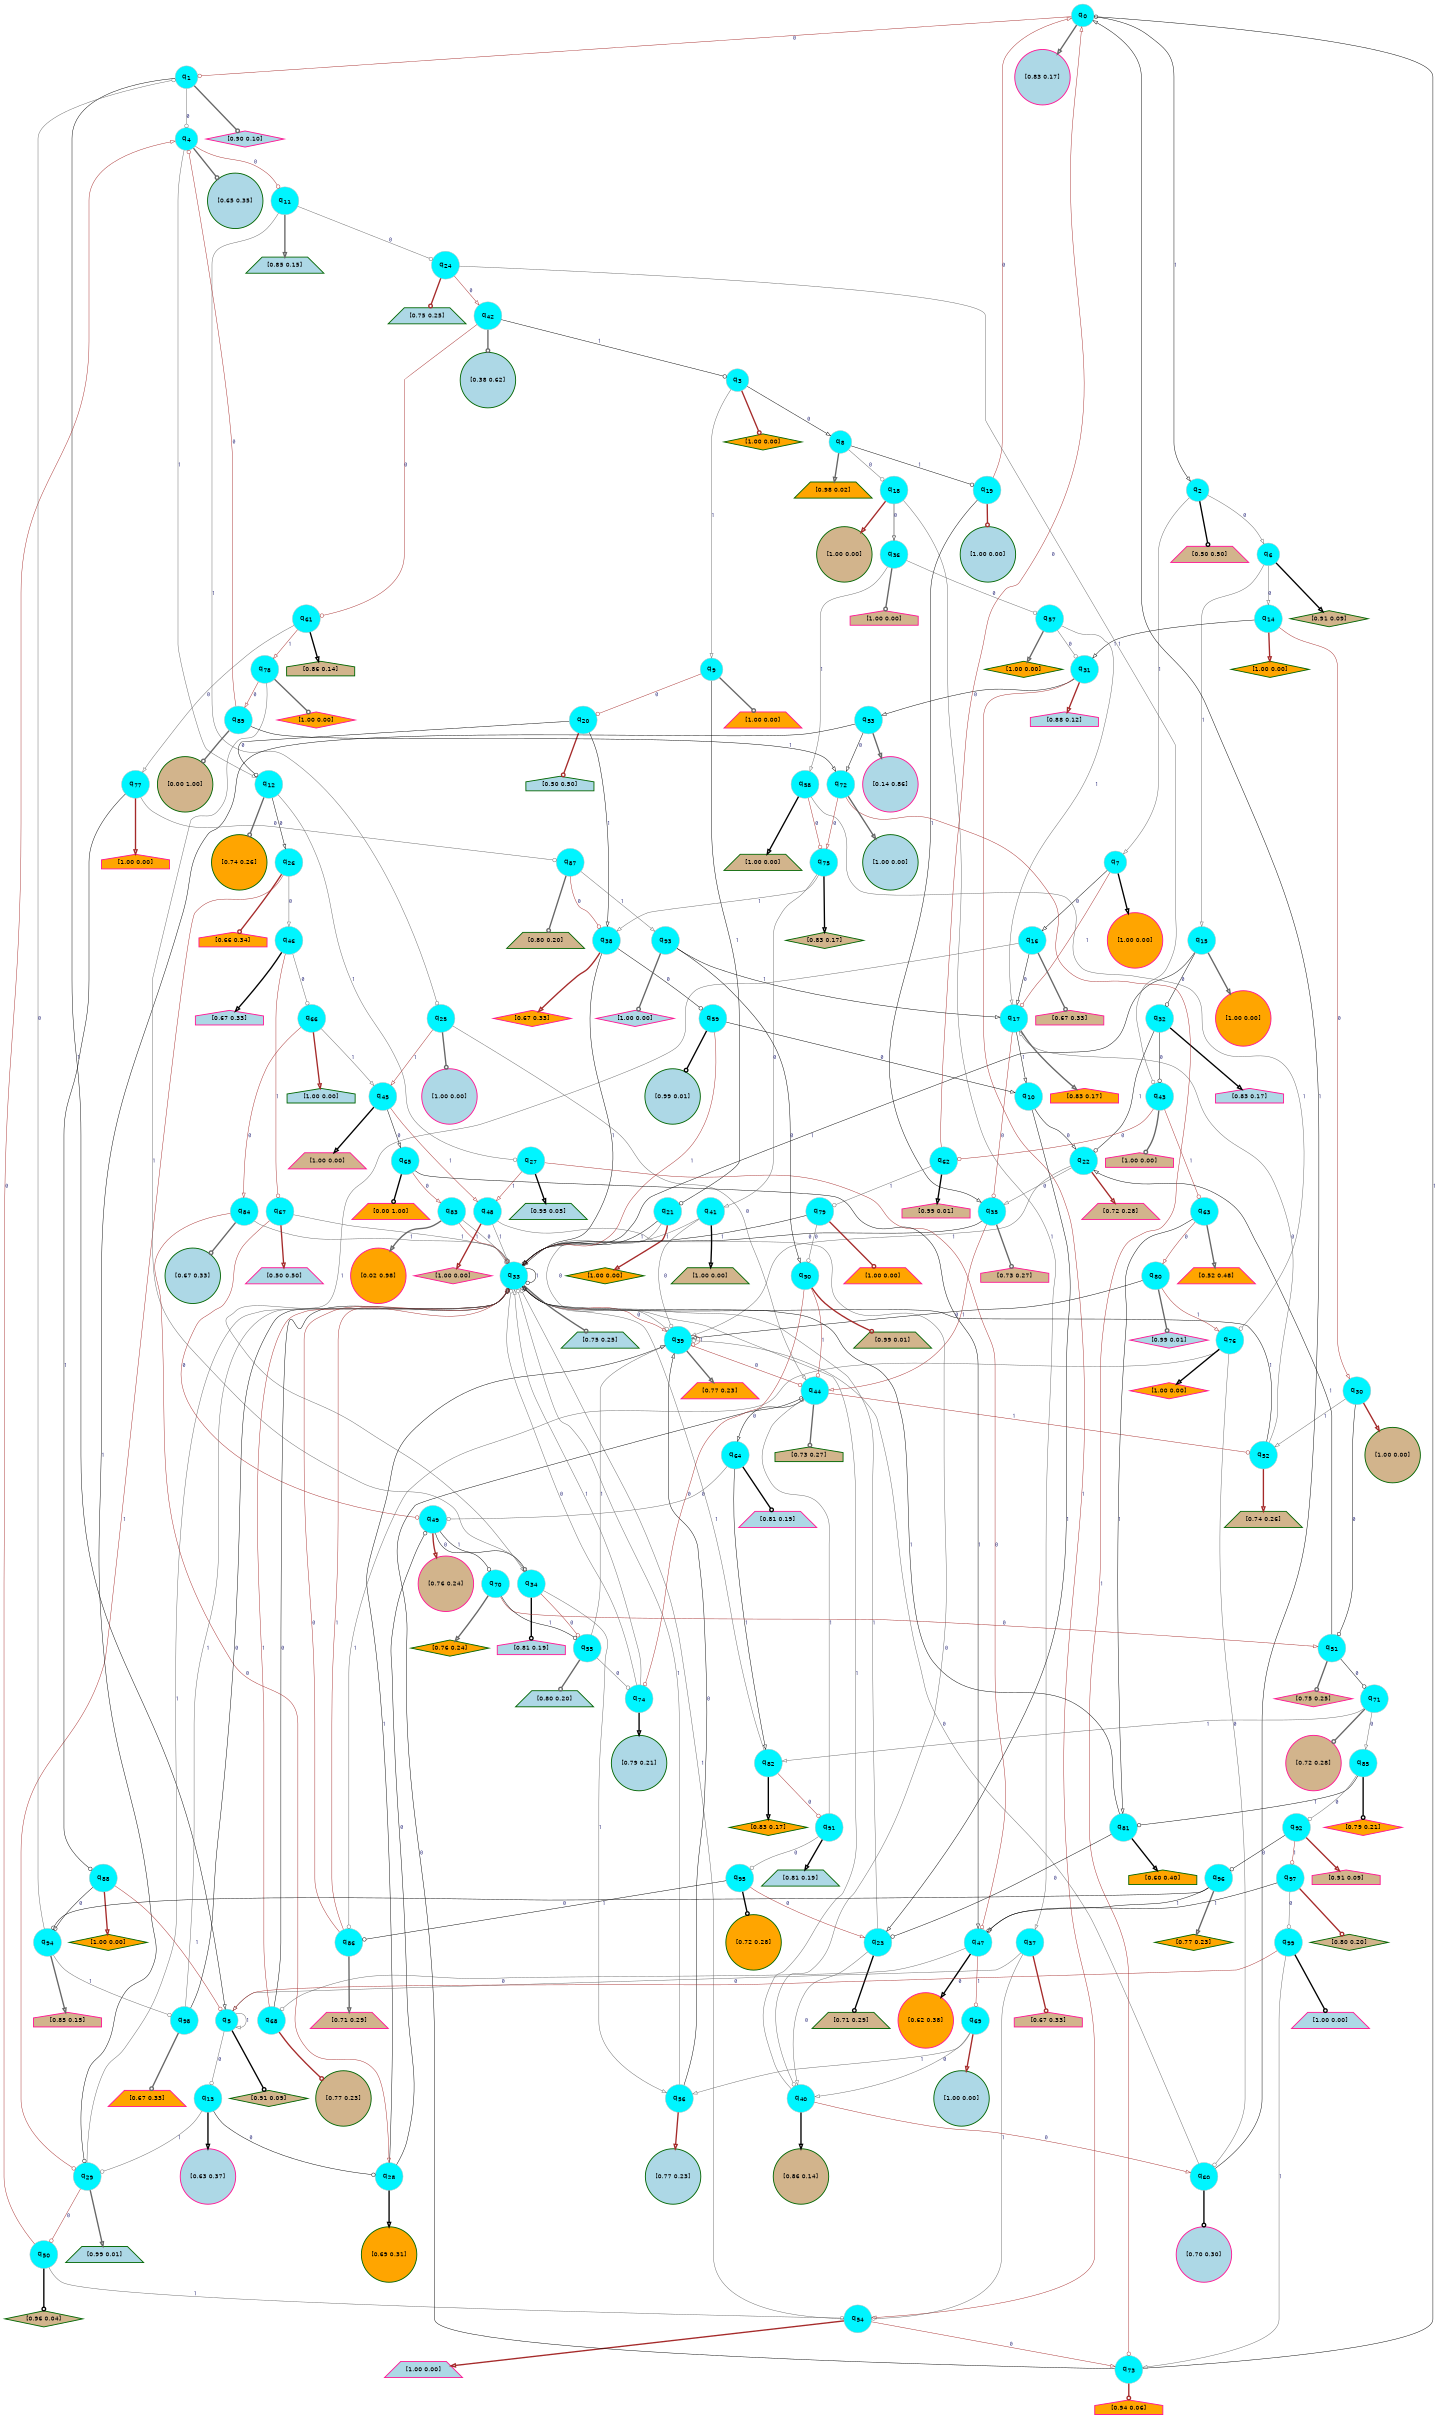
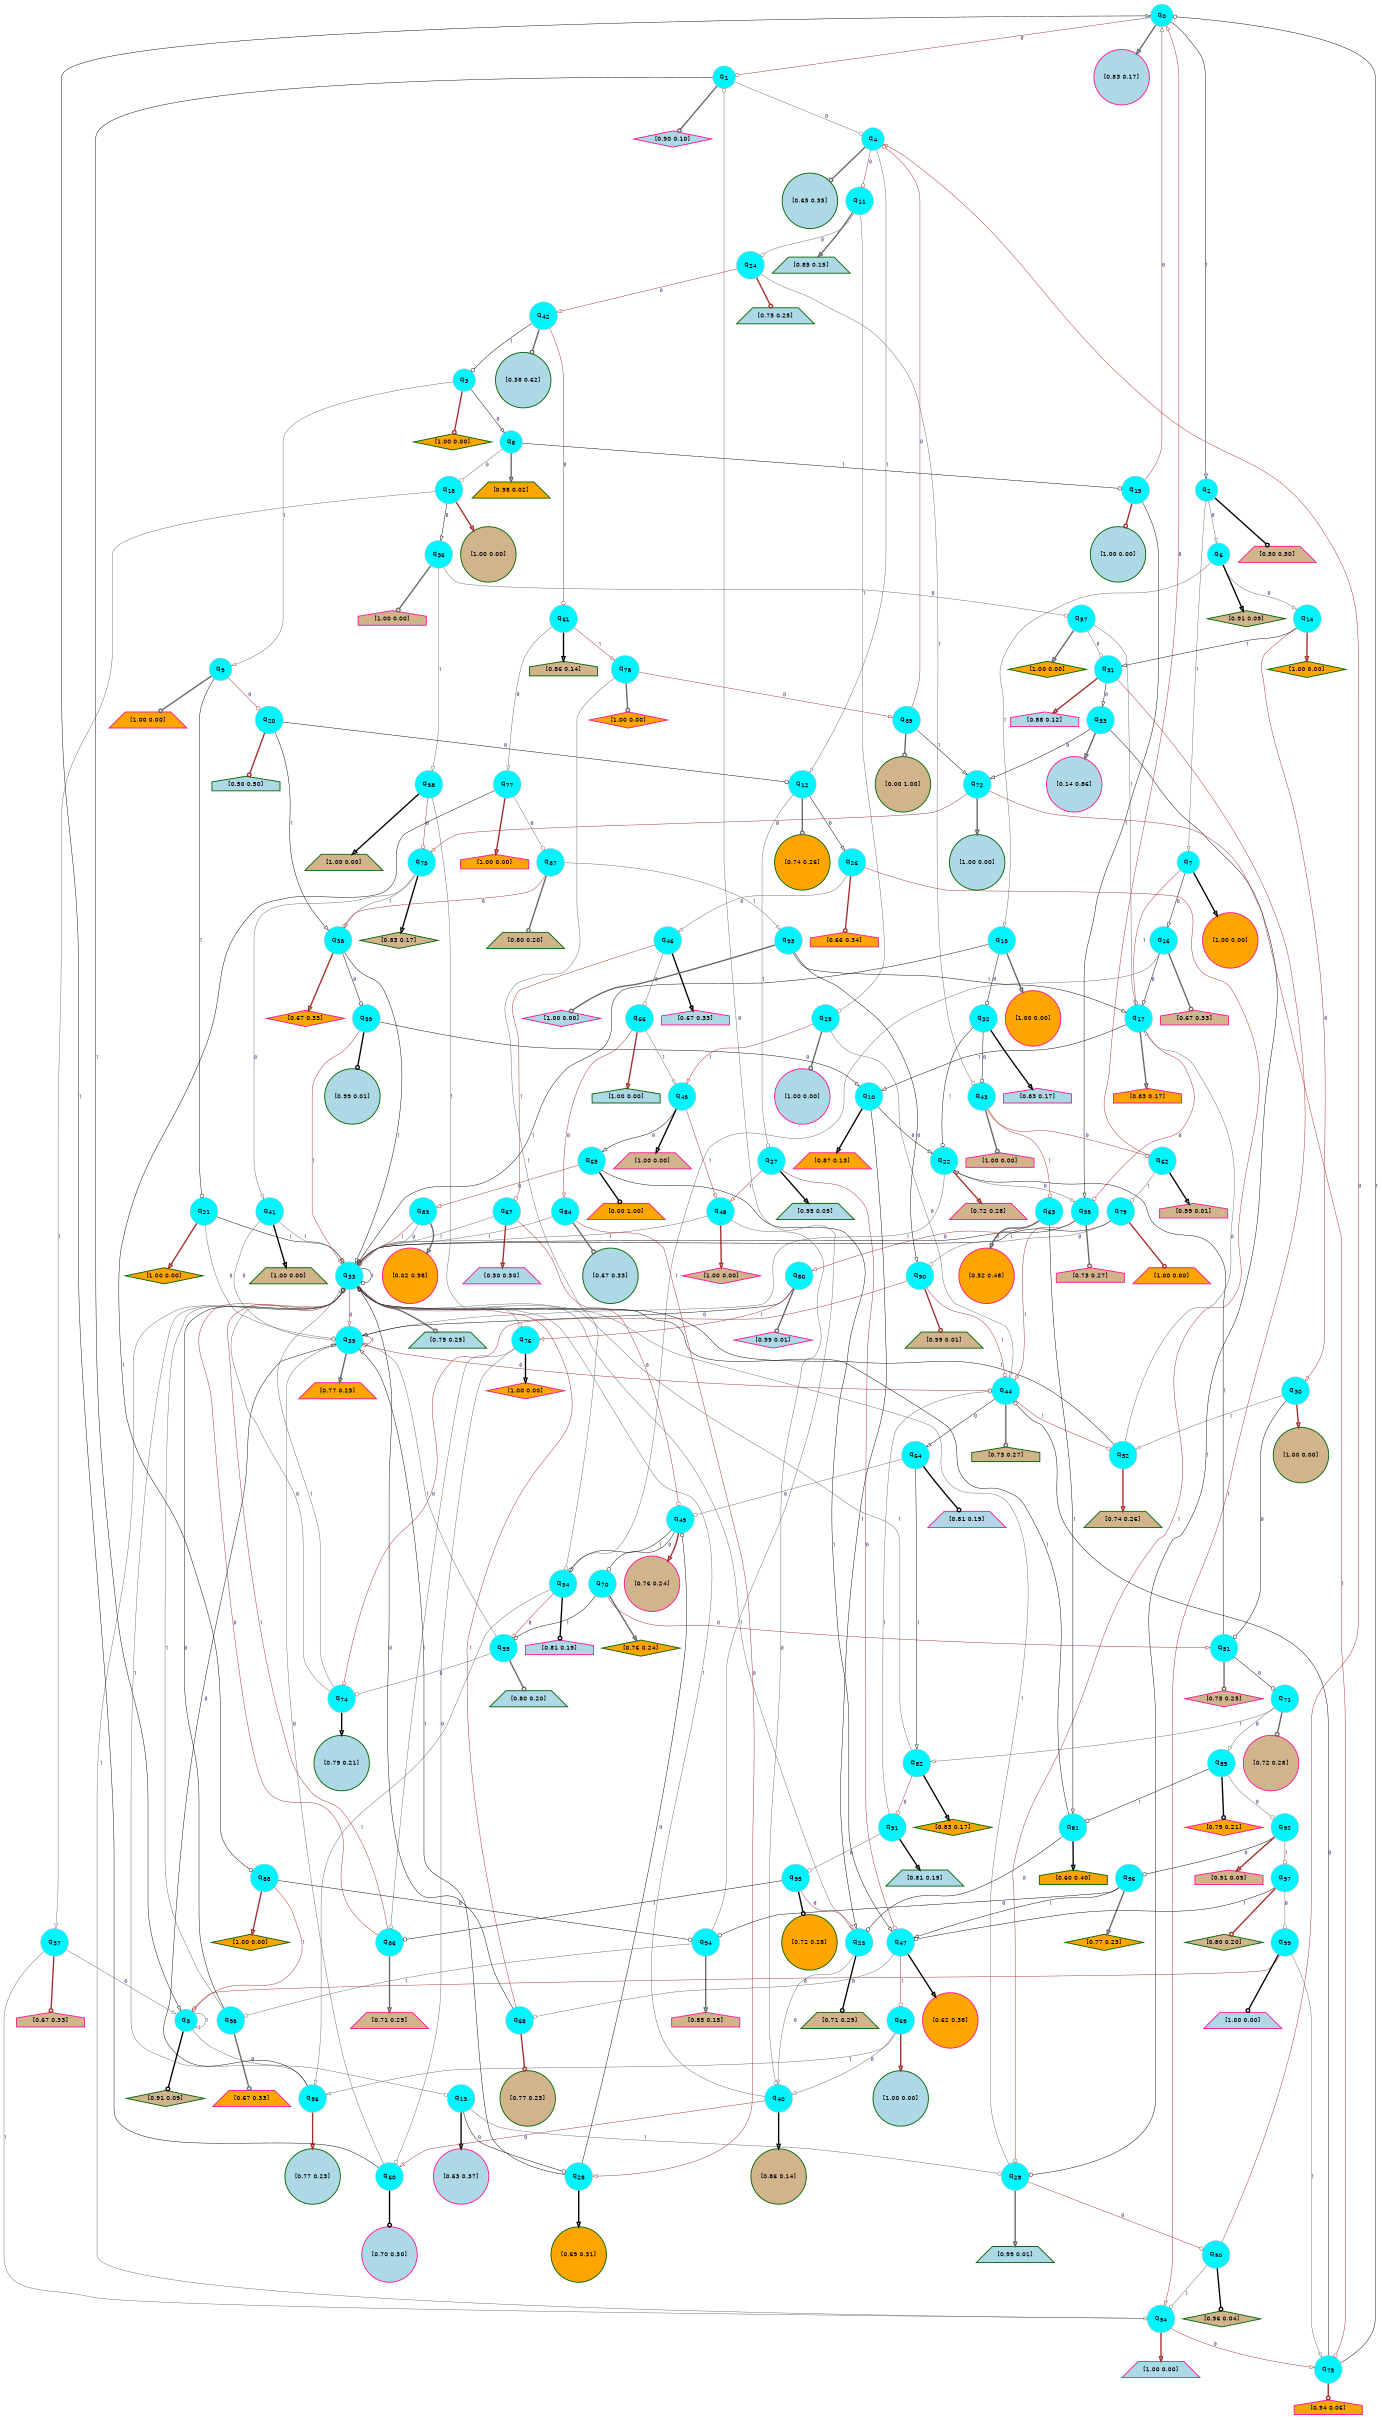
none -> (832, 1161)
(1216, 1276) -> (987, 1276)
